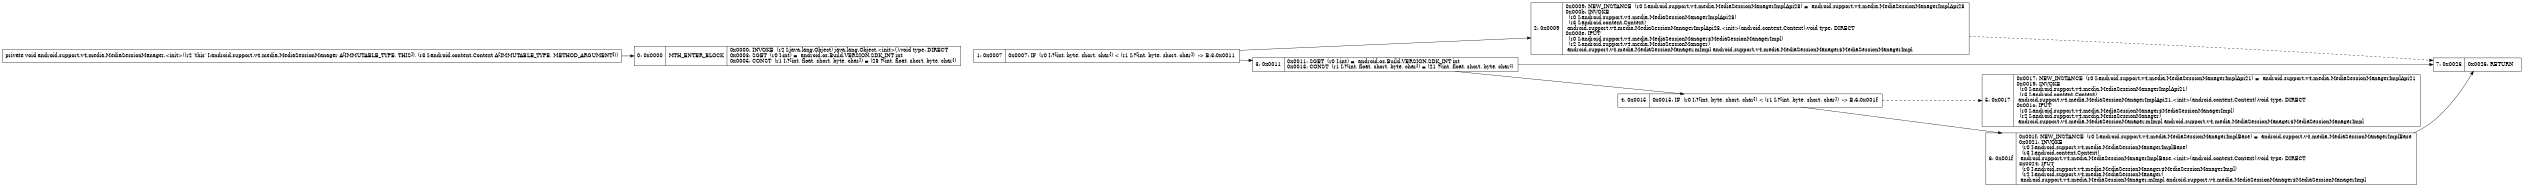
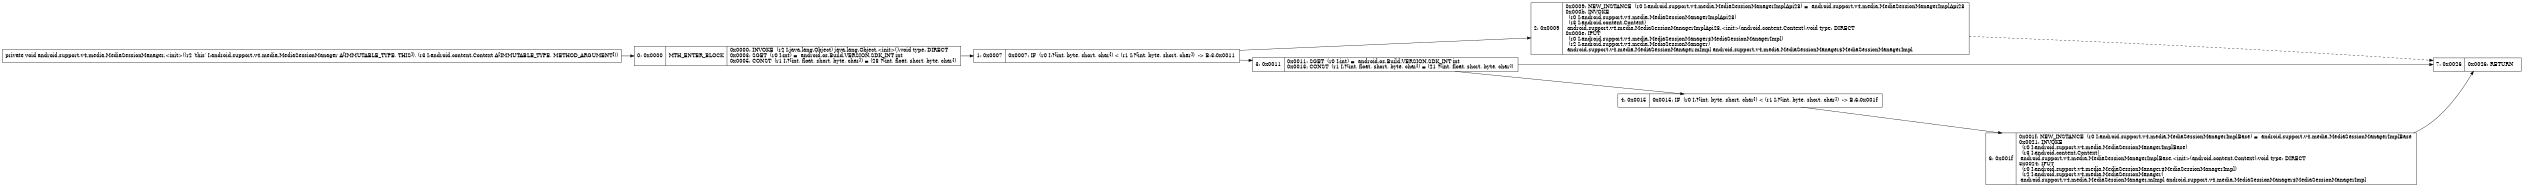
none -> (965, 56)
(2201, 101) -> none
